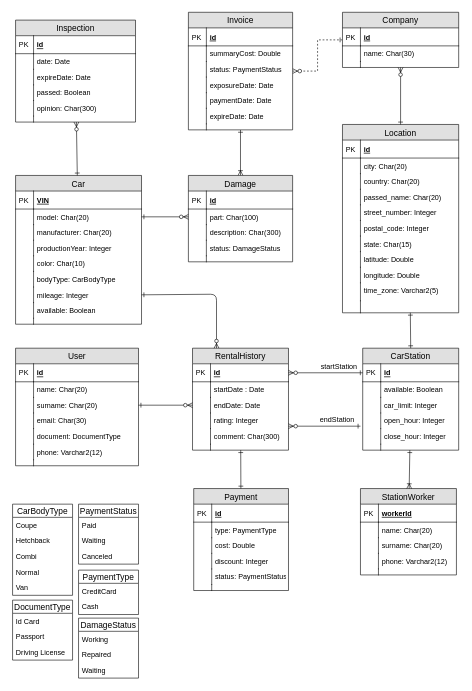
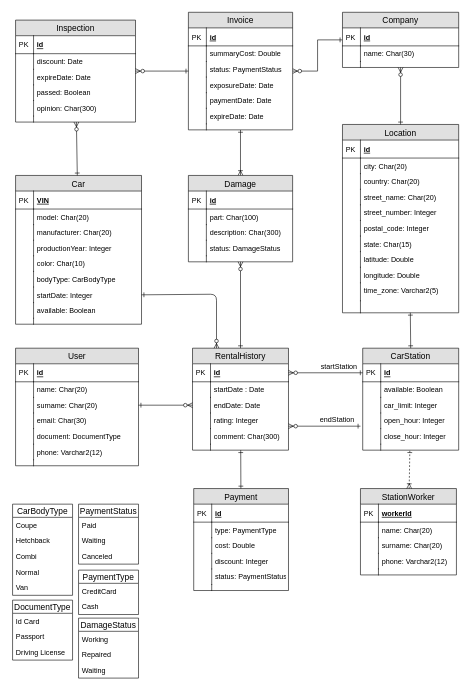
(317, 54) -> (317, 54)
(55, 62) -> (62, 62)
none -> (141, 71)
(404, 197) -> (404, 197)
(166, 217) -> none
(65, 295) -> (71, 295)
none -> (240, 306)
(409, 471) -> (409, 471)
